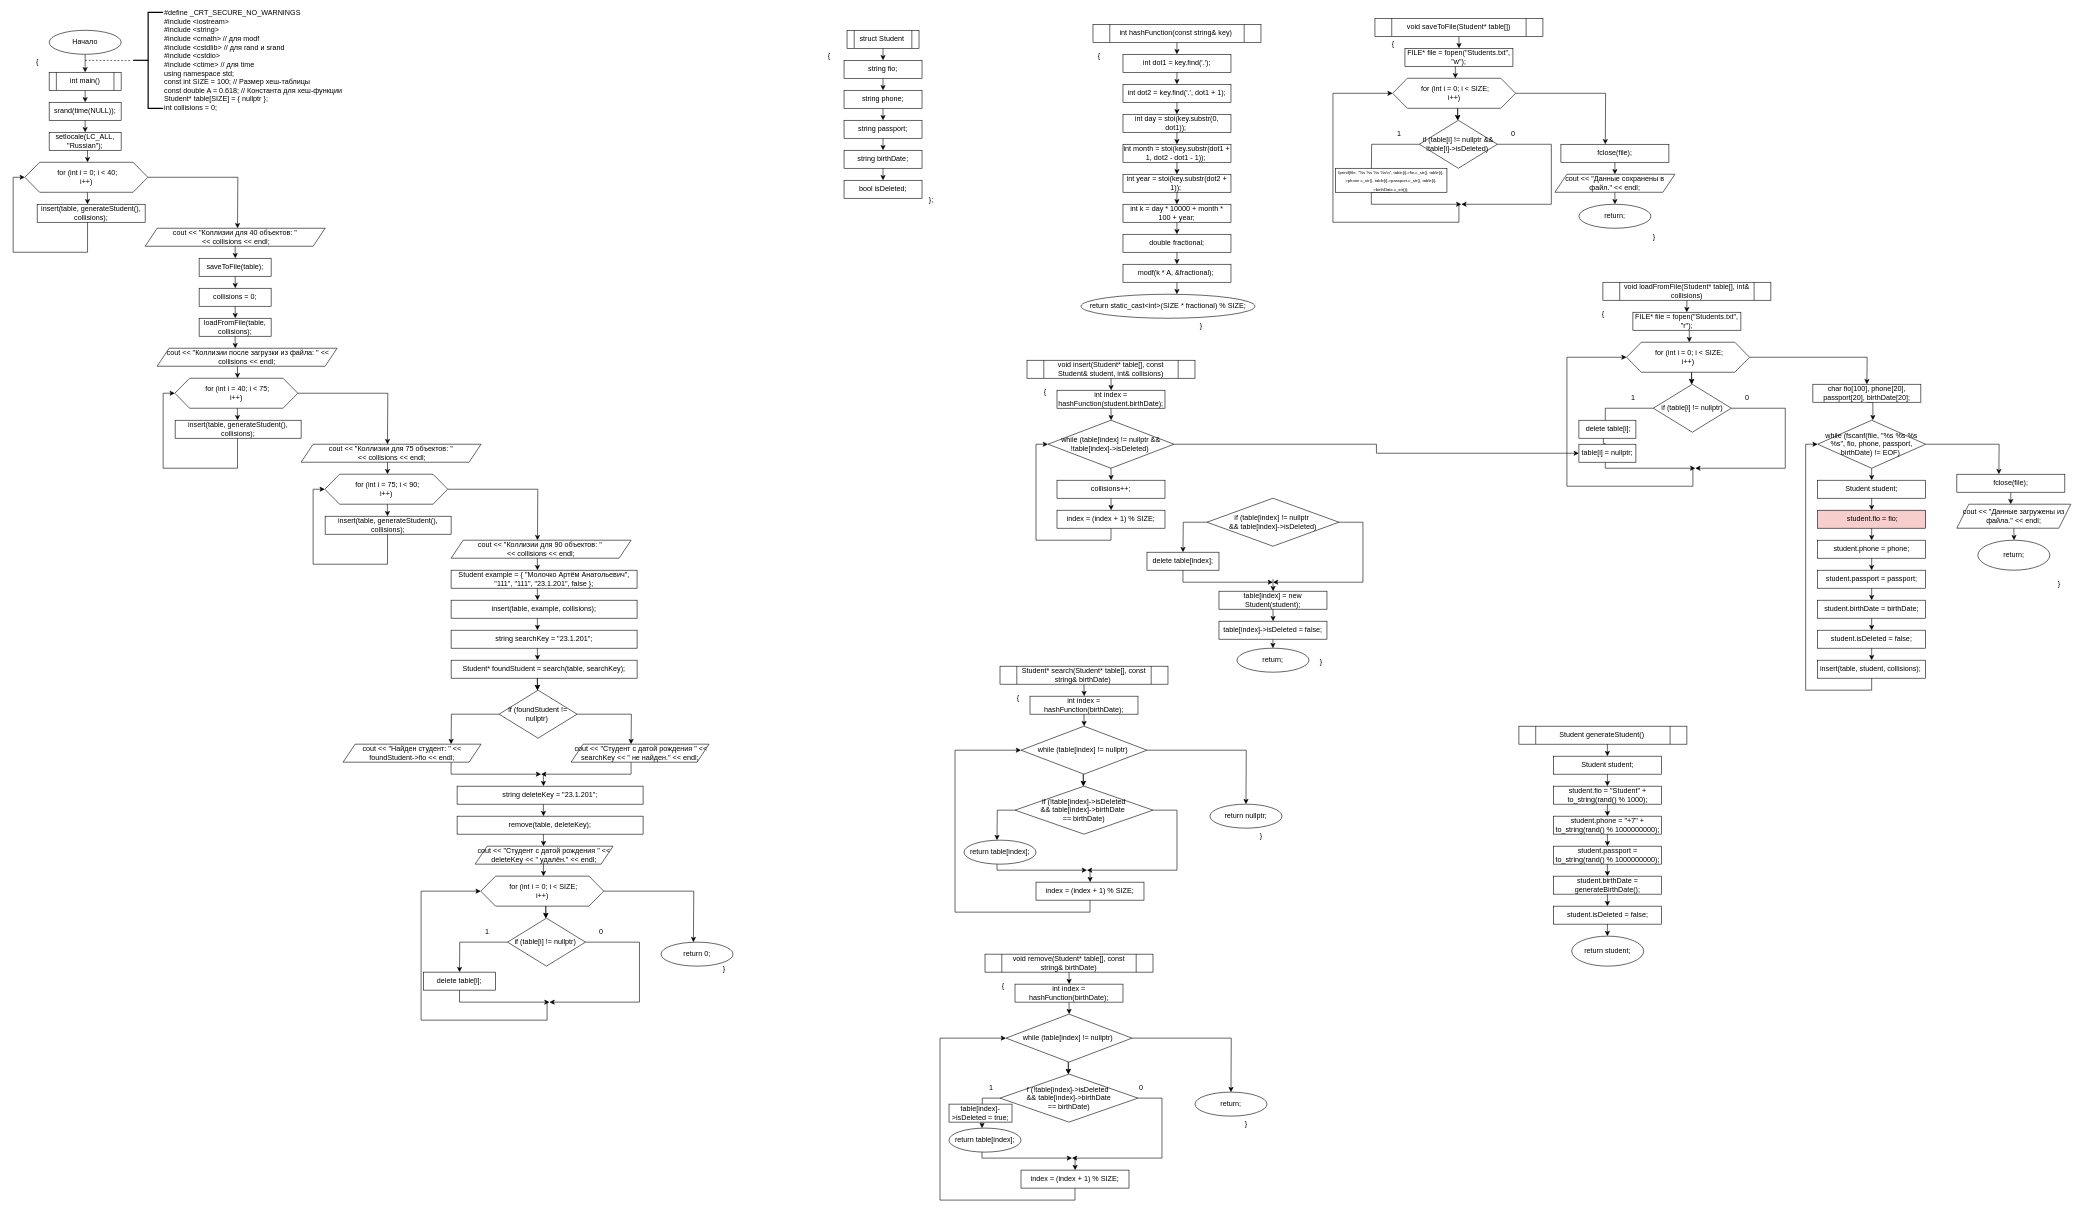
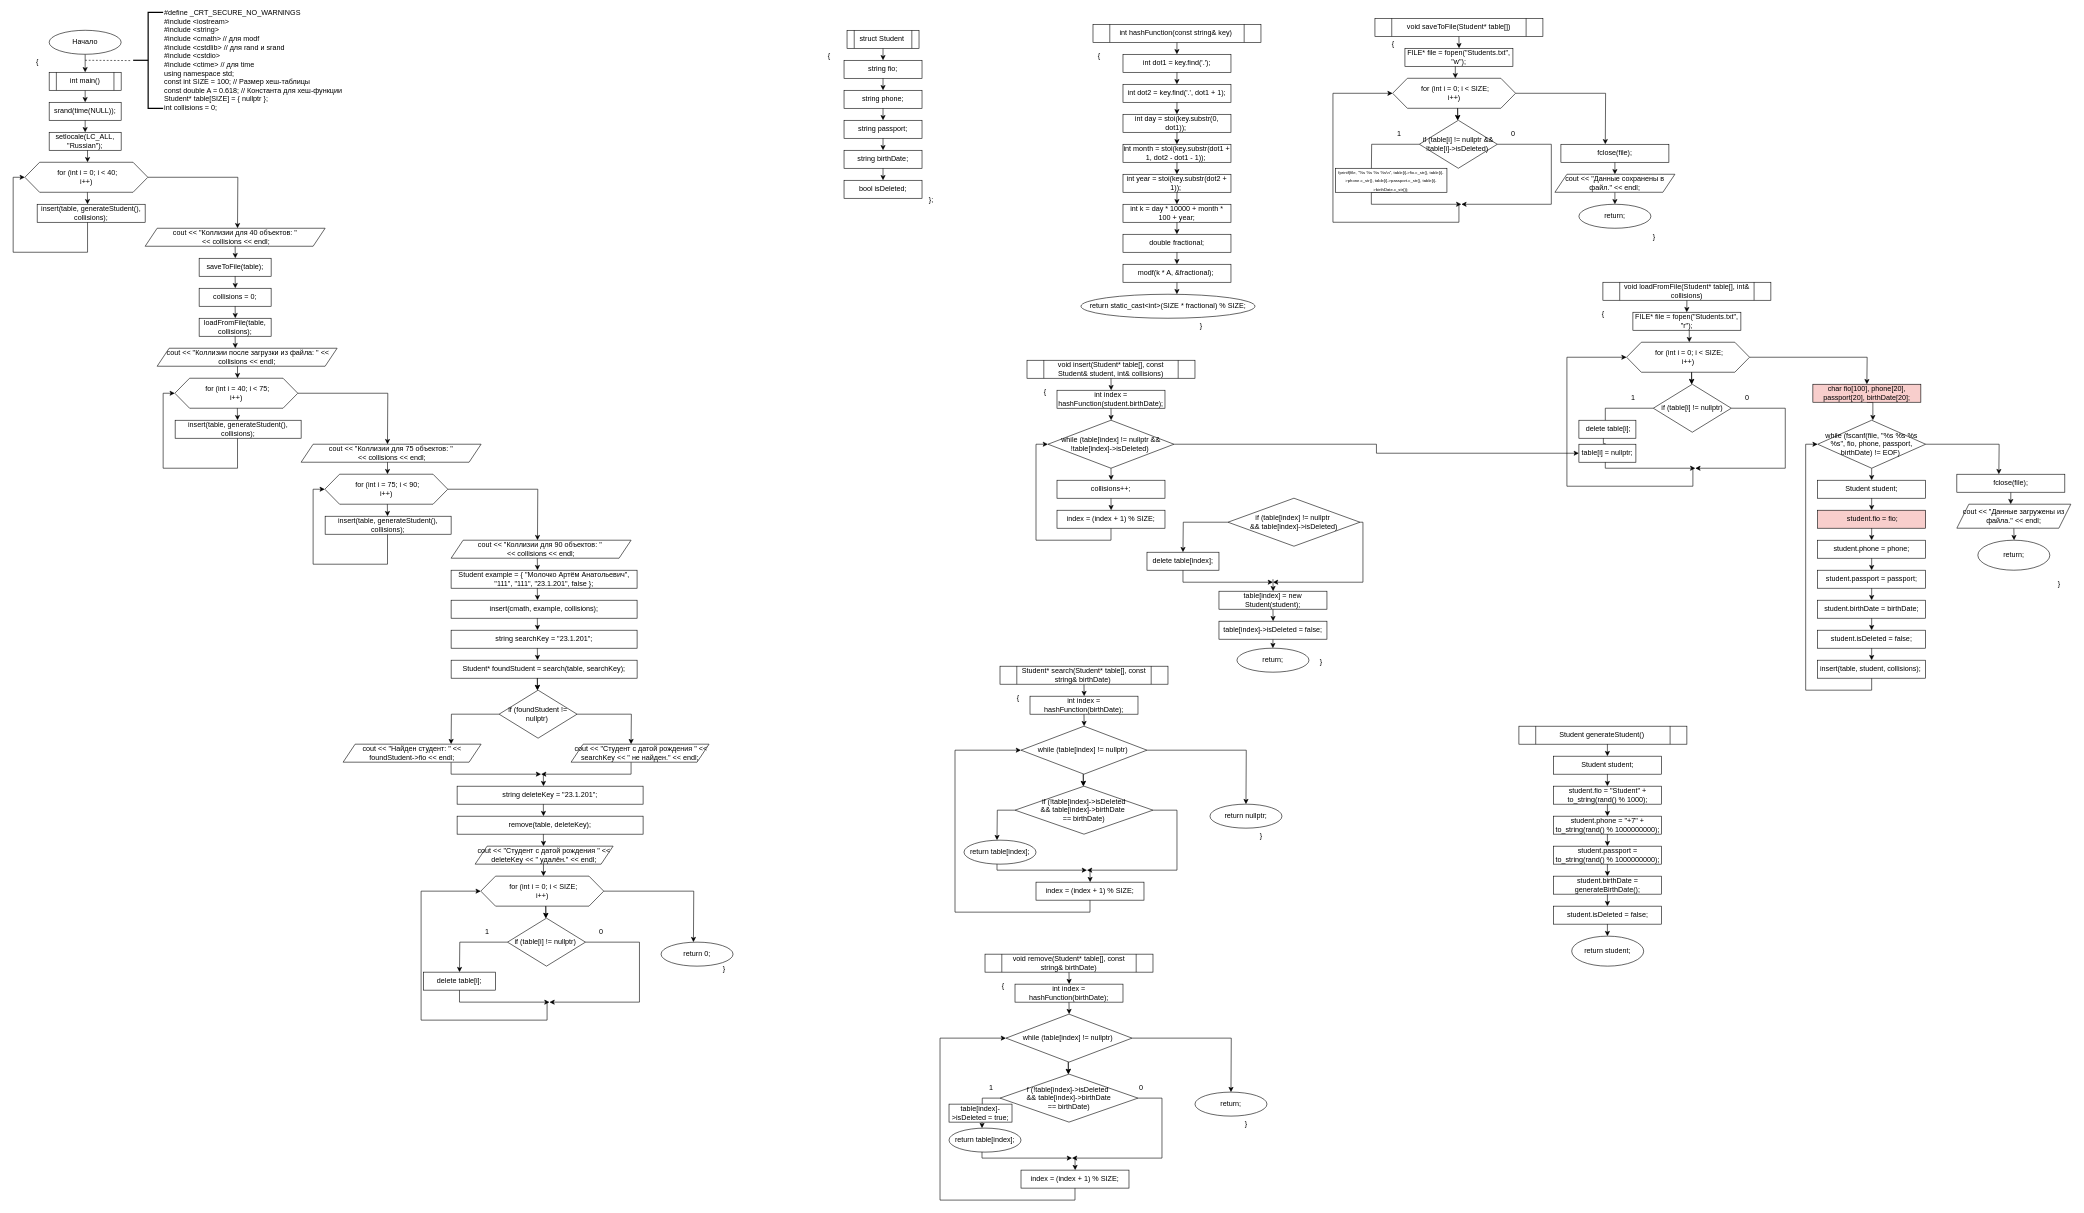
(1867, 393) -> (1867, 393)
(1273, 522) -> (1294, 522)
(544, 609) -> (544, 609)
